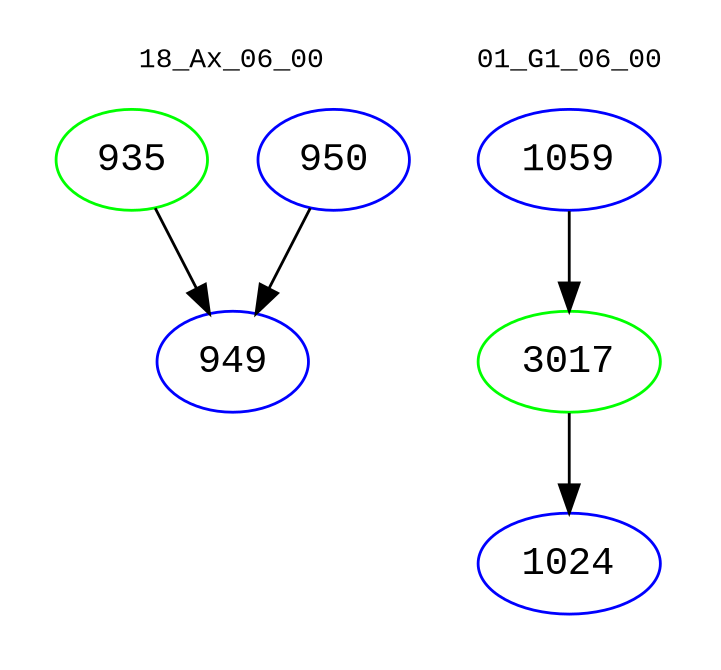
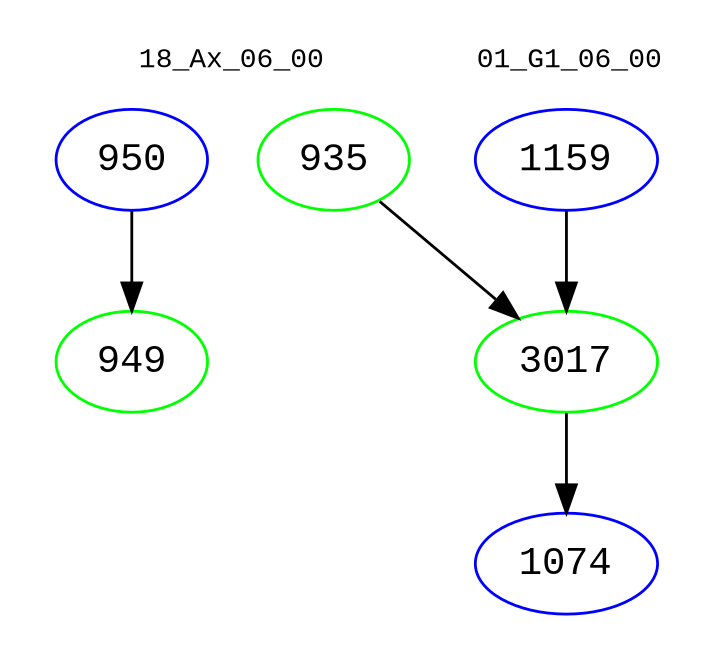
(569, 160) -> (566, 160)
(176, 248) -> (415, 231)
(233, 362) -> (132, 362)
(569, 564) -> (566, 564)
